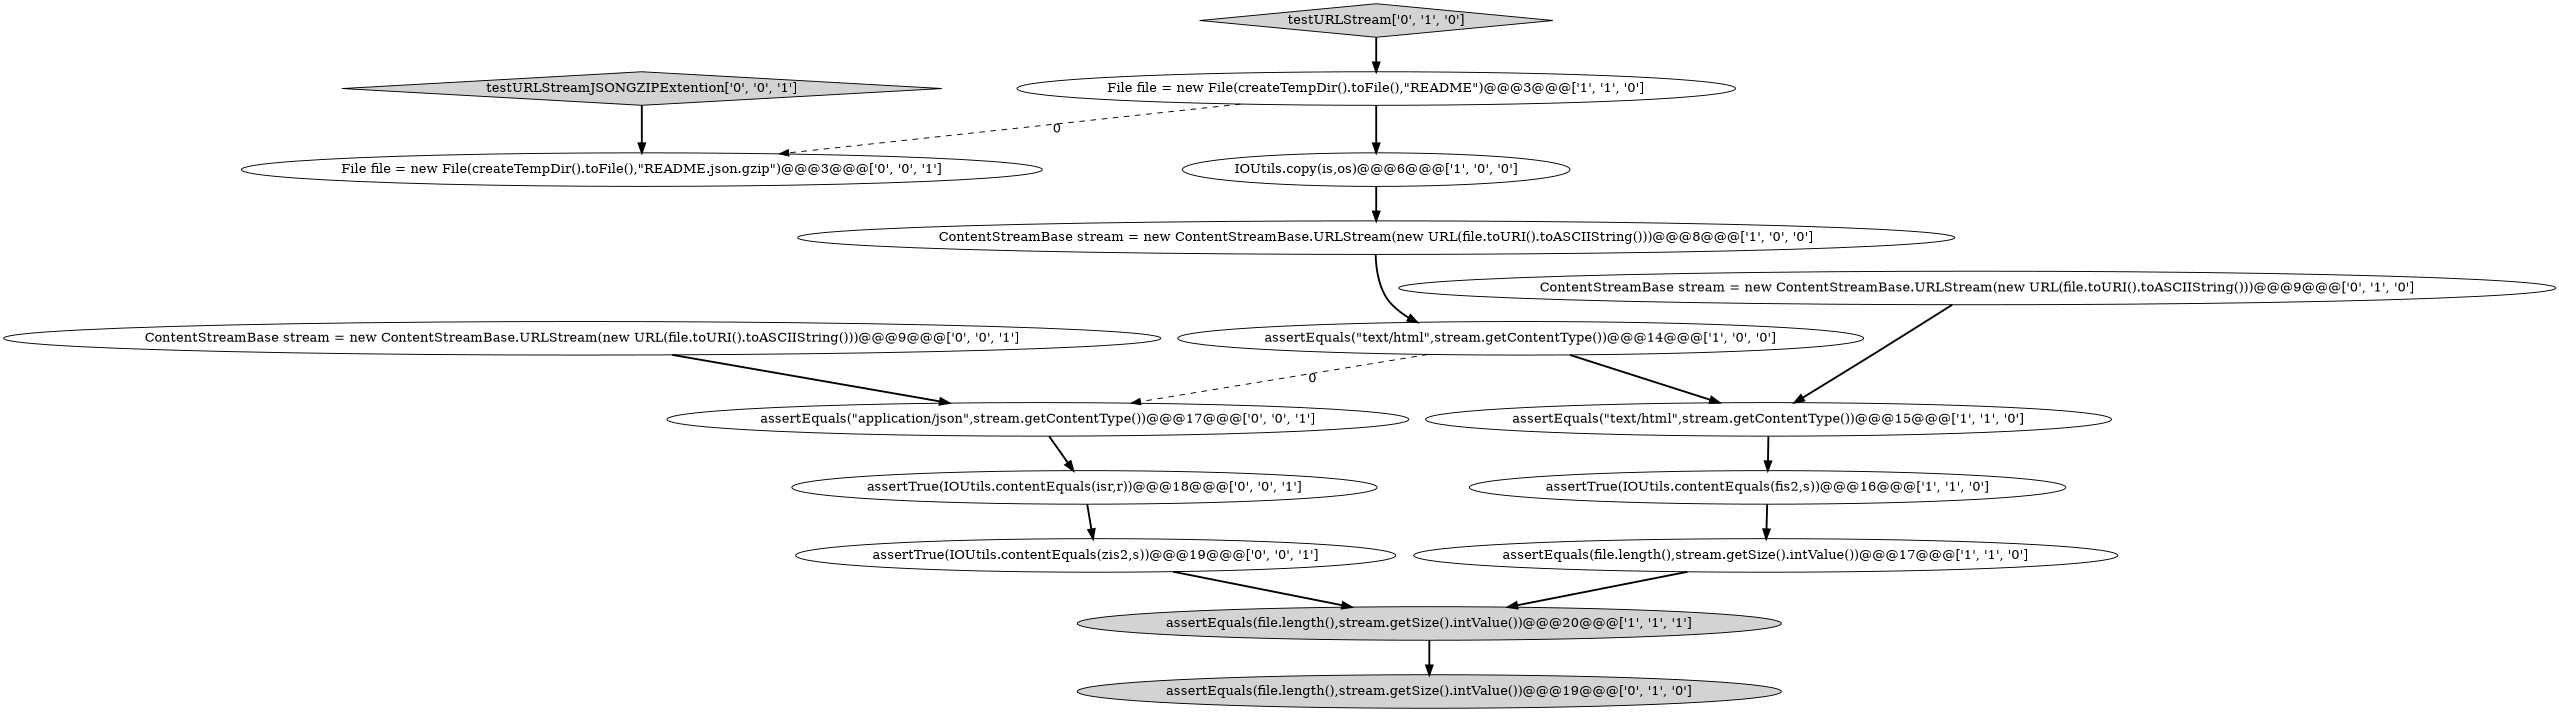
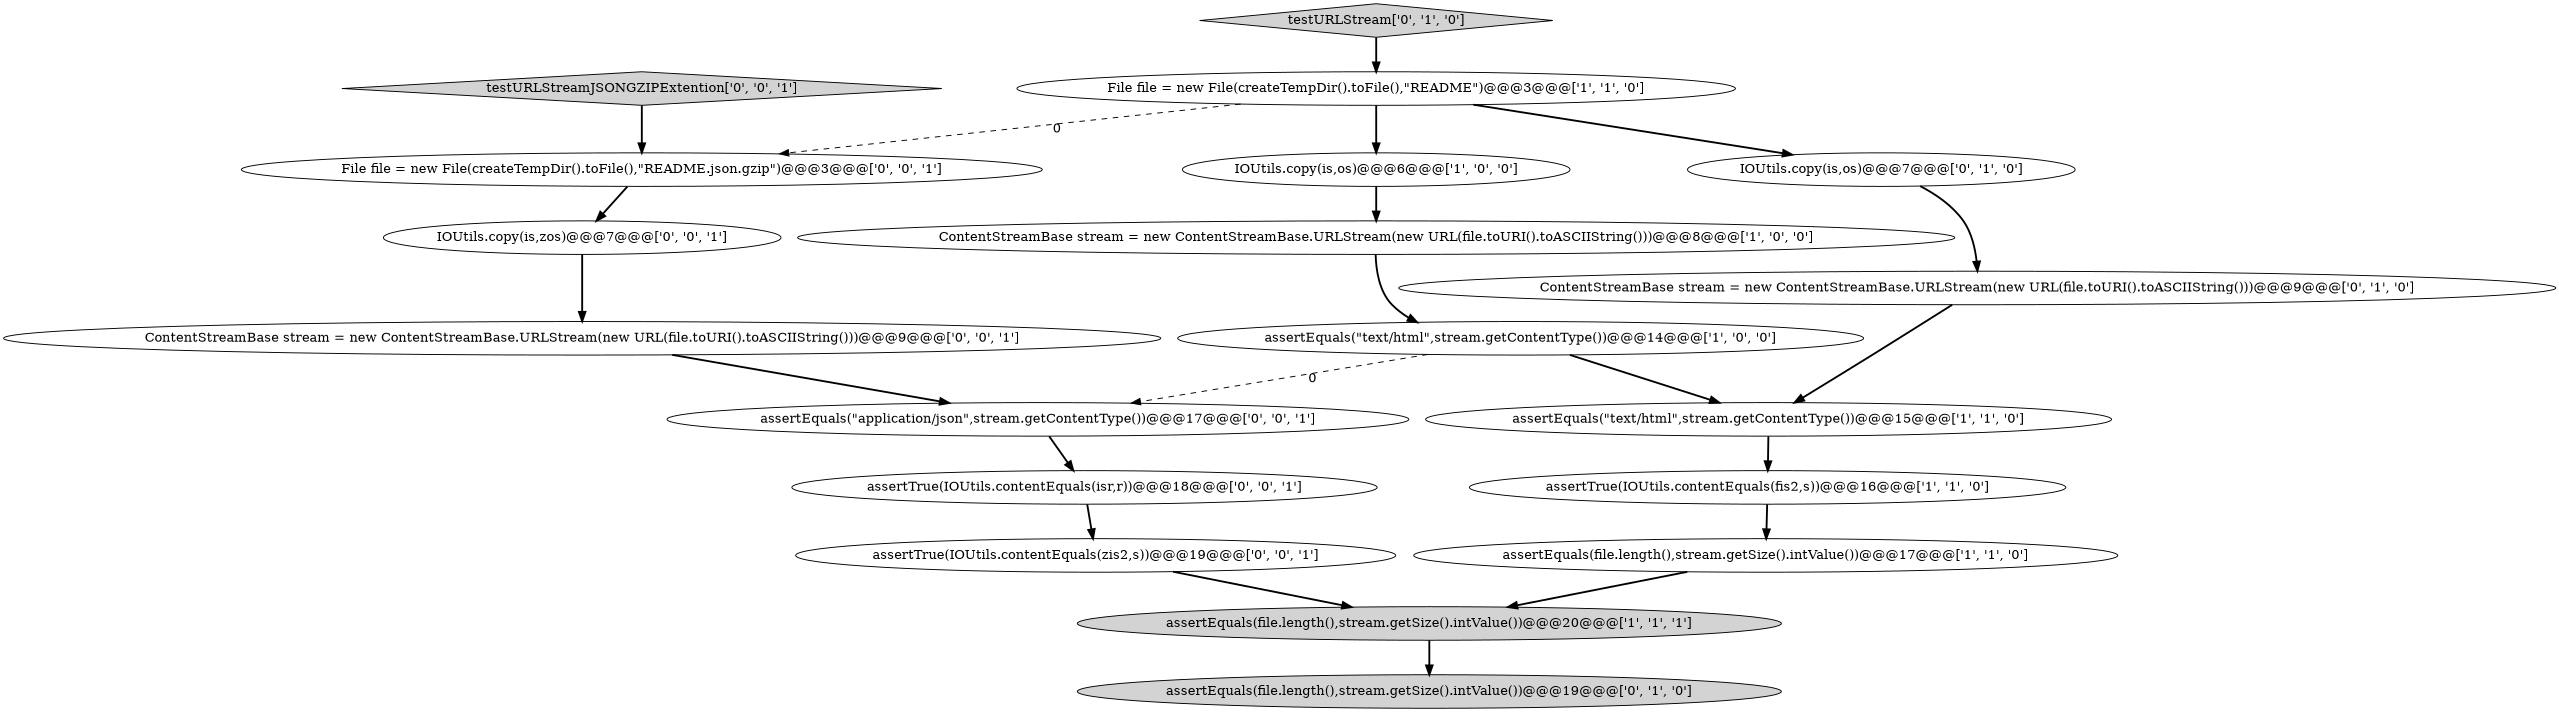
none -> (1881, 170)
none -> (582, 238)
